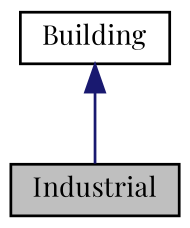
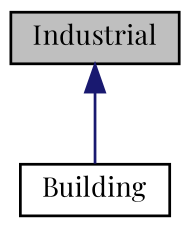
(95, 128) -> (95, 128)
